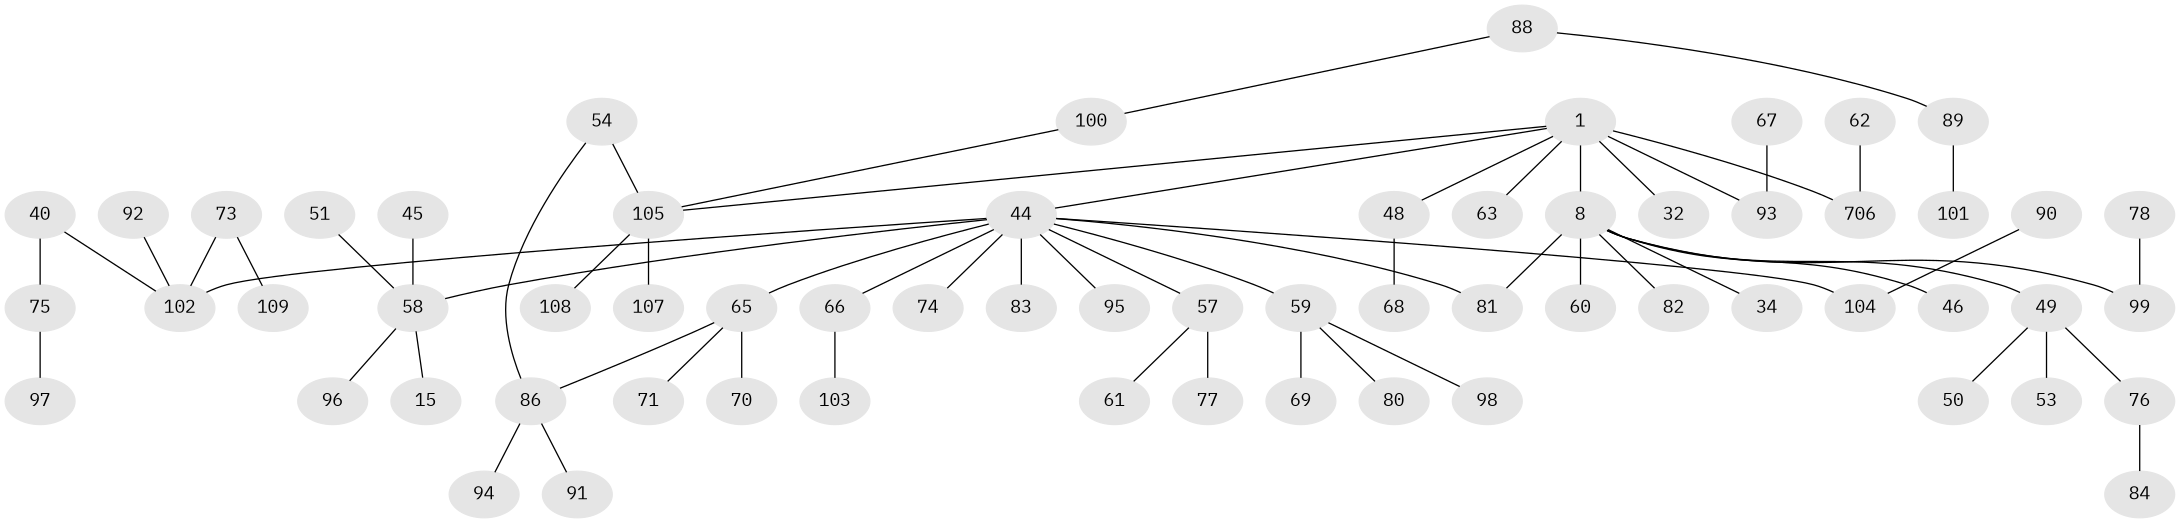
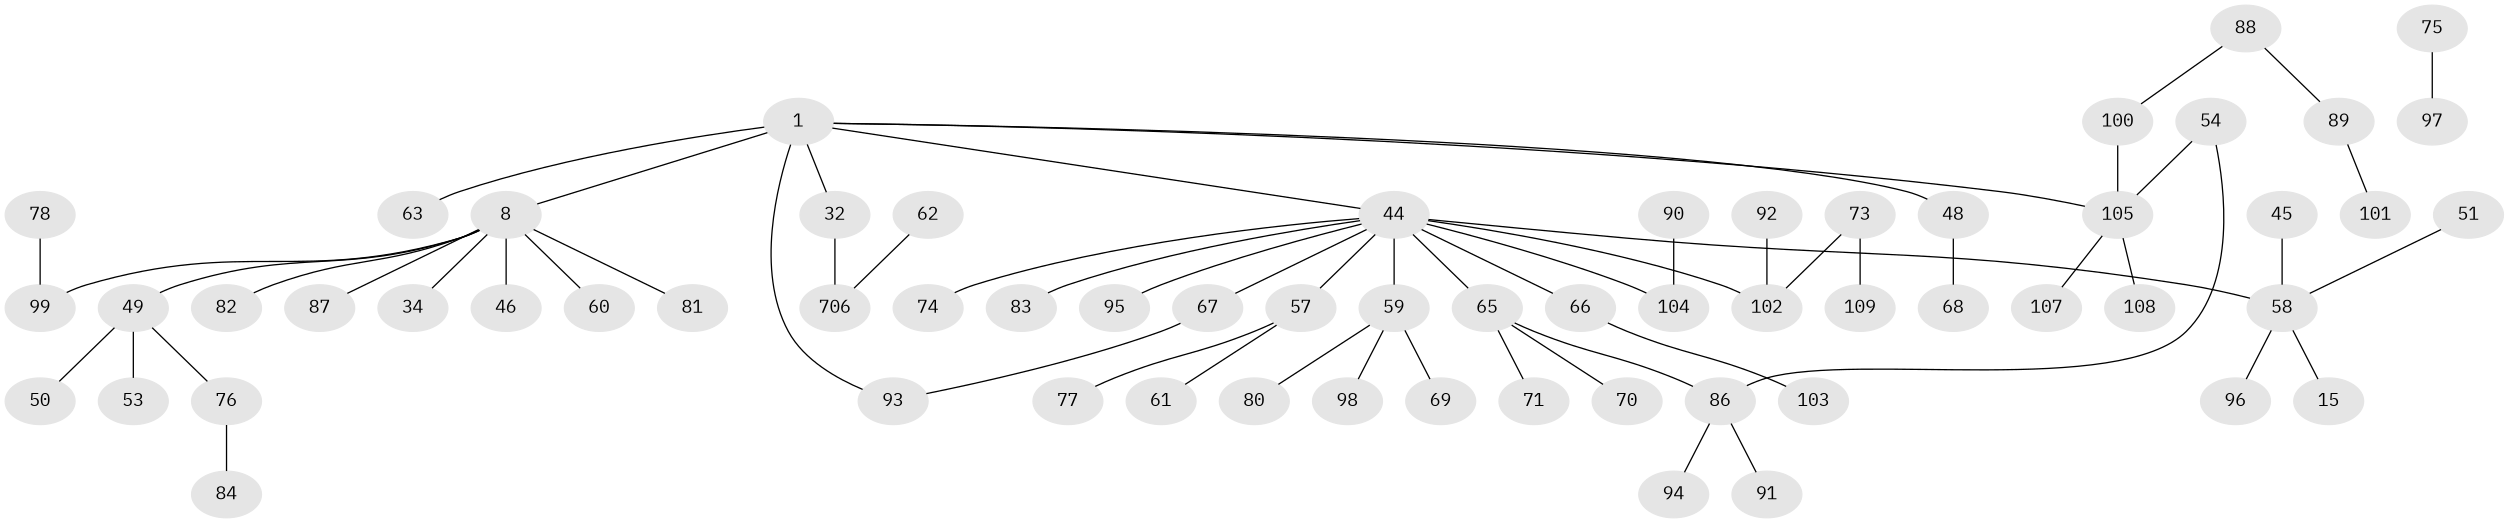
(1724, 162) -> (835, 262)
(40, 215) -> none
(1261, 244) -> (1301, 261)
none -> (320, 308)
